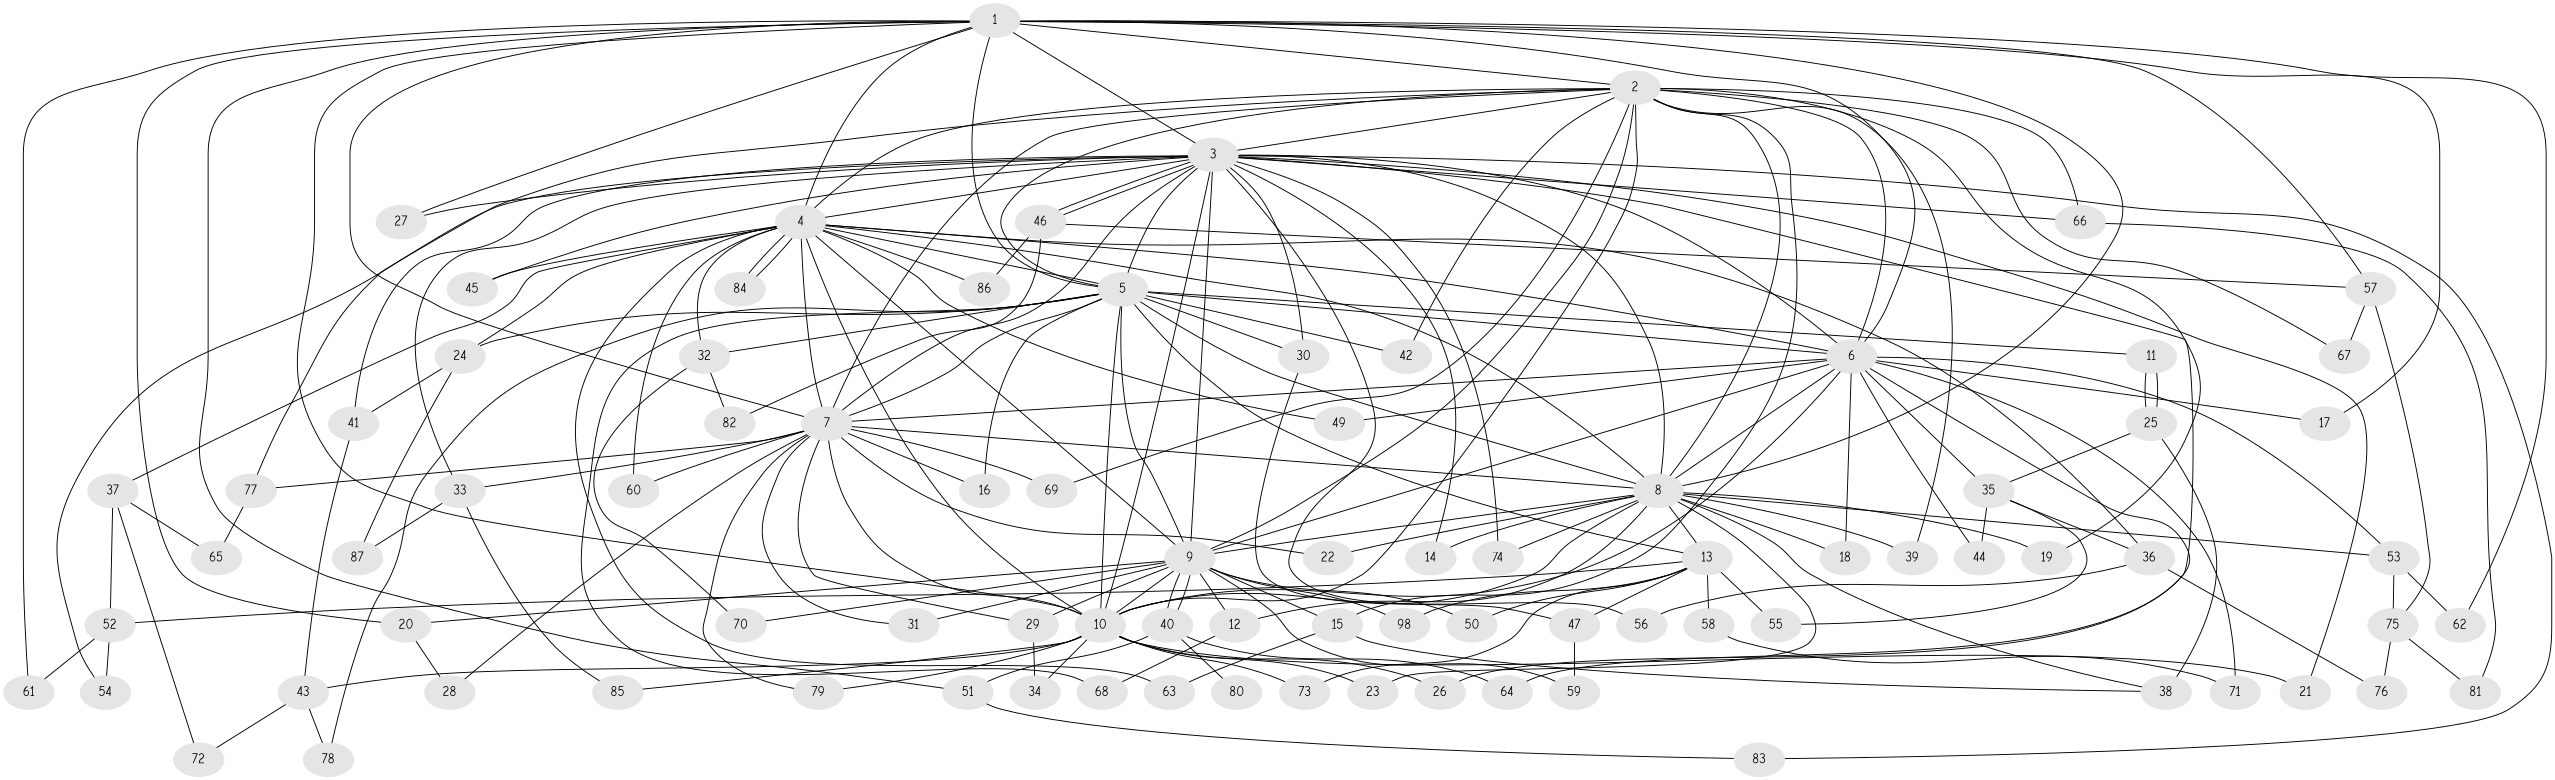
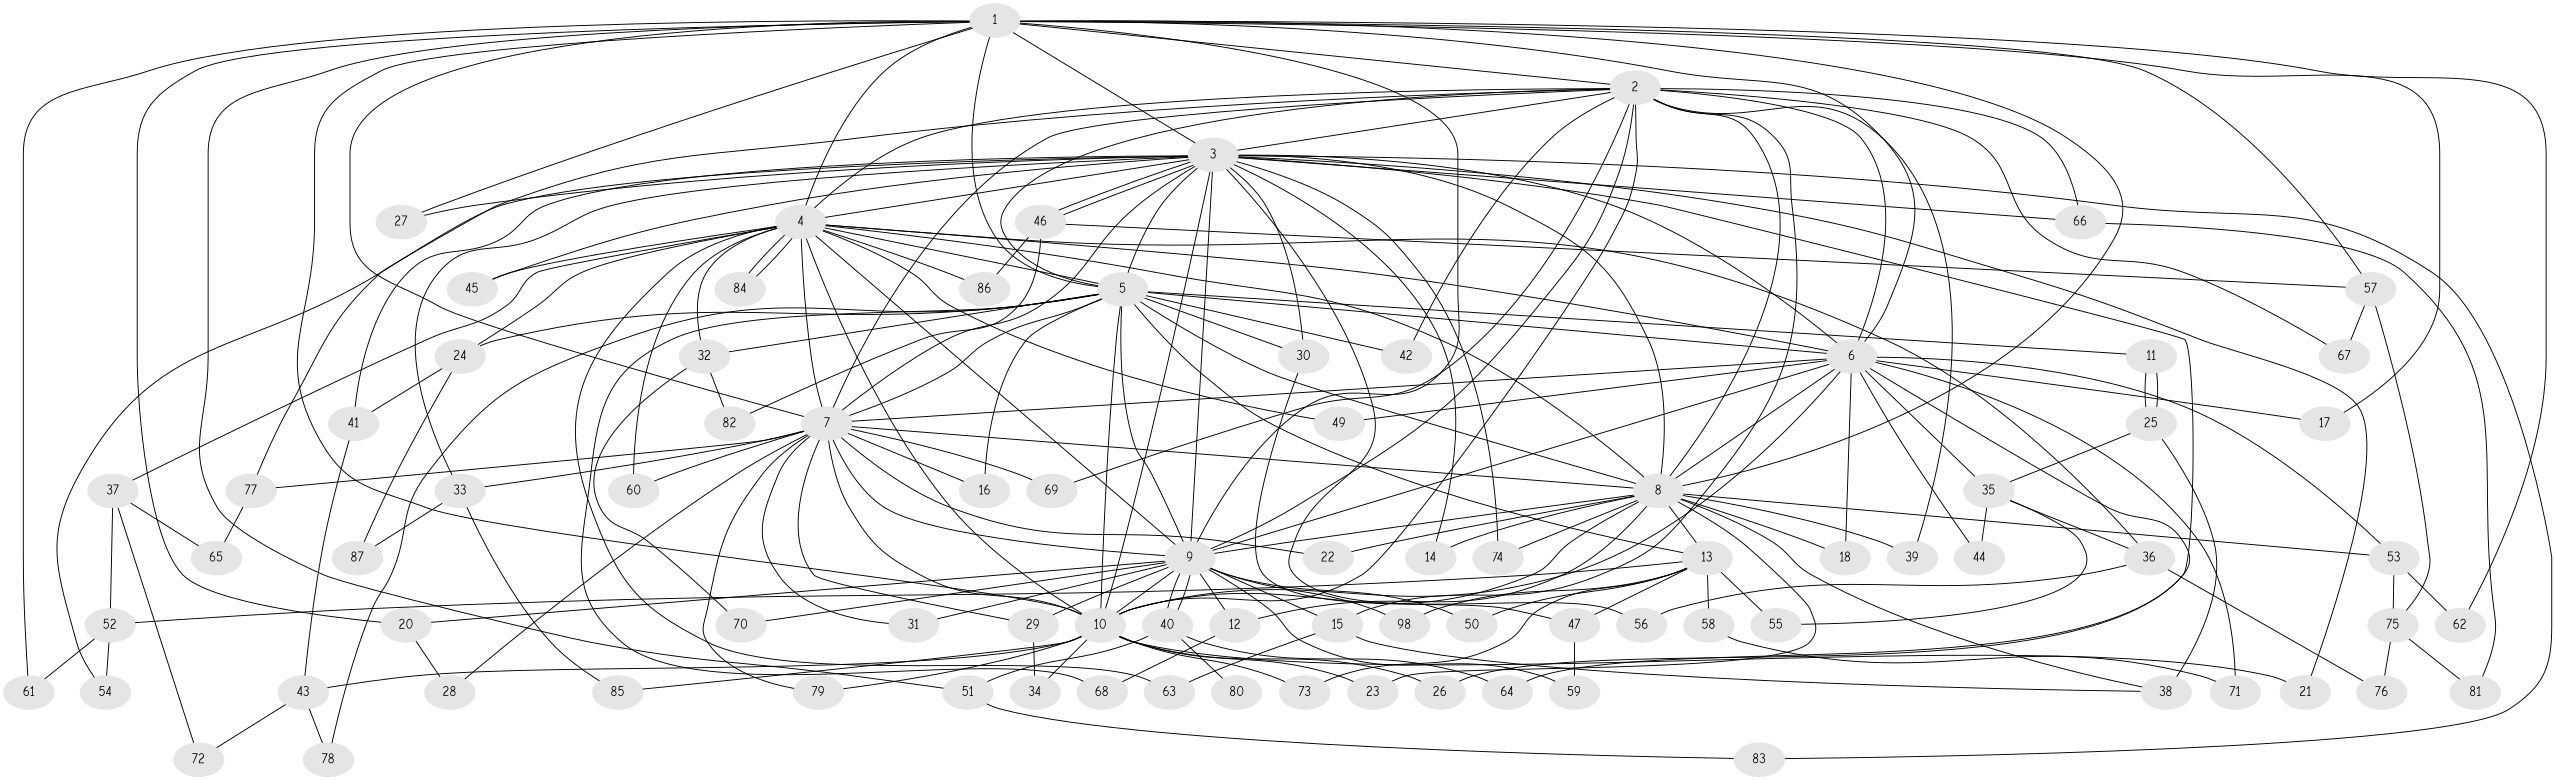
none -> (1458, 214)
none -> (989, 537)
(2047, 558) -> none
